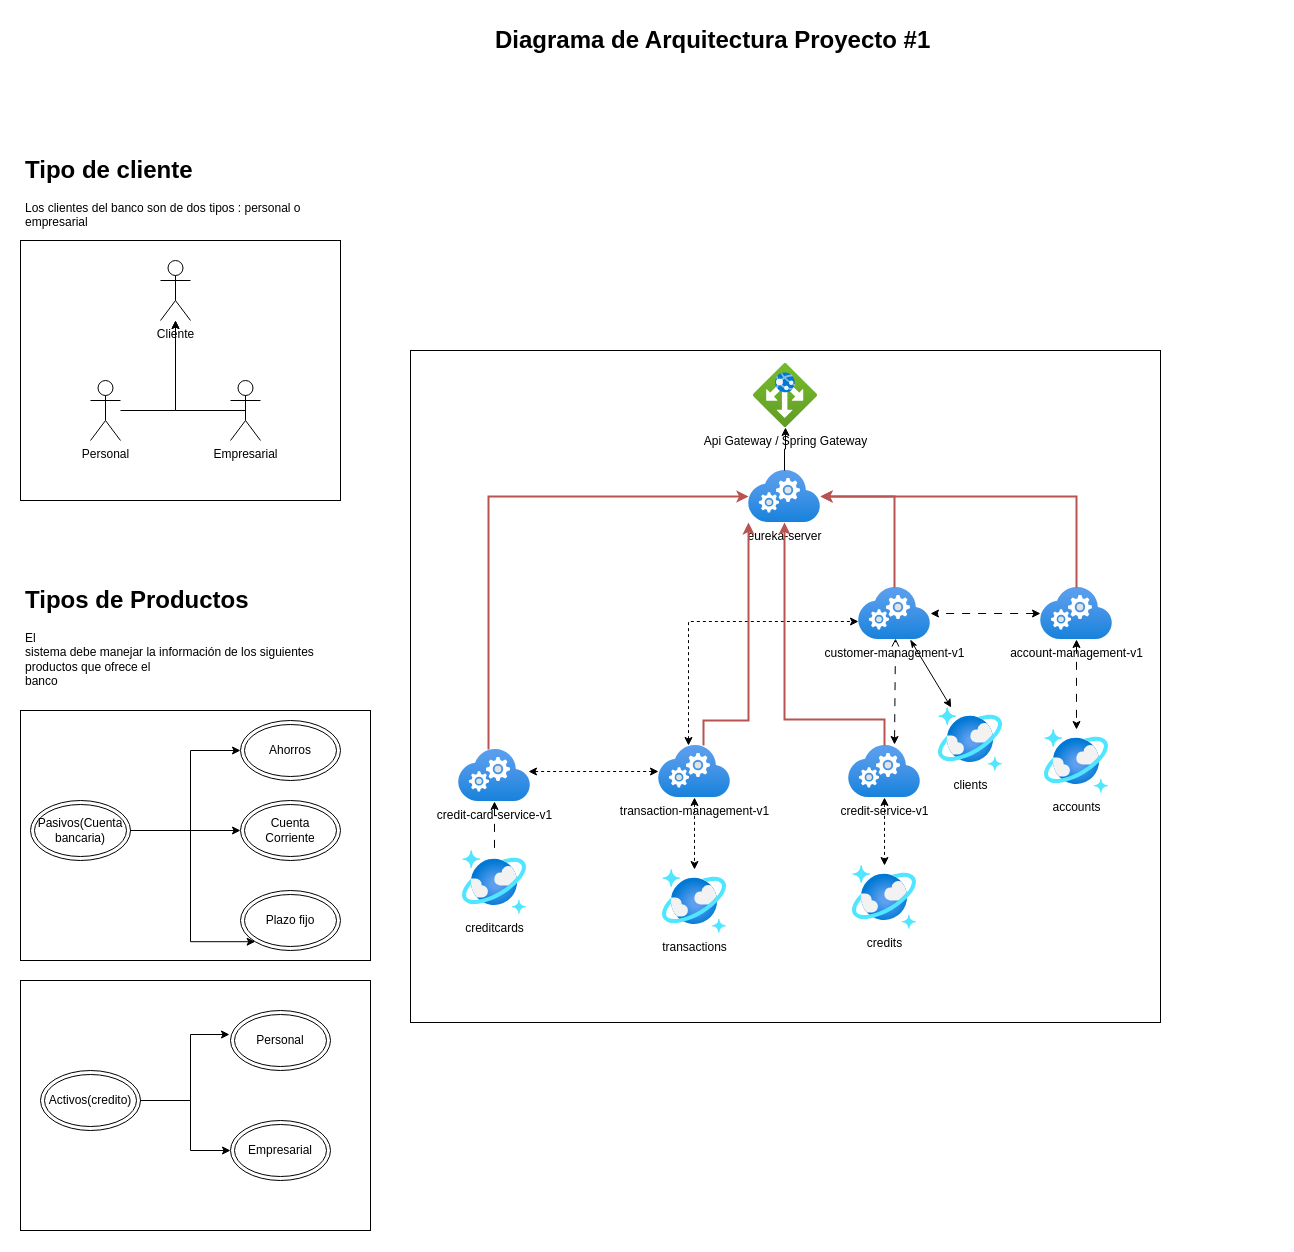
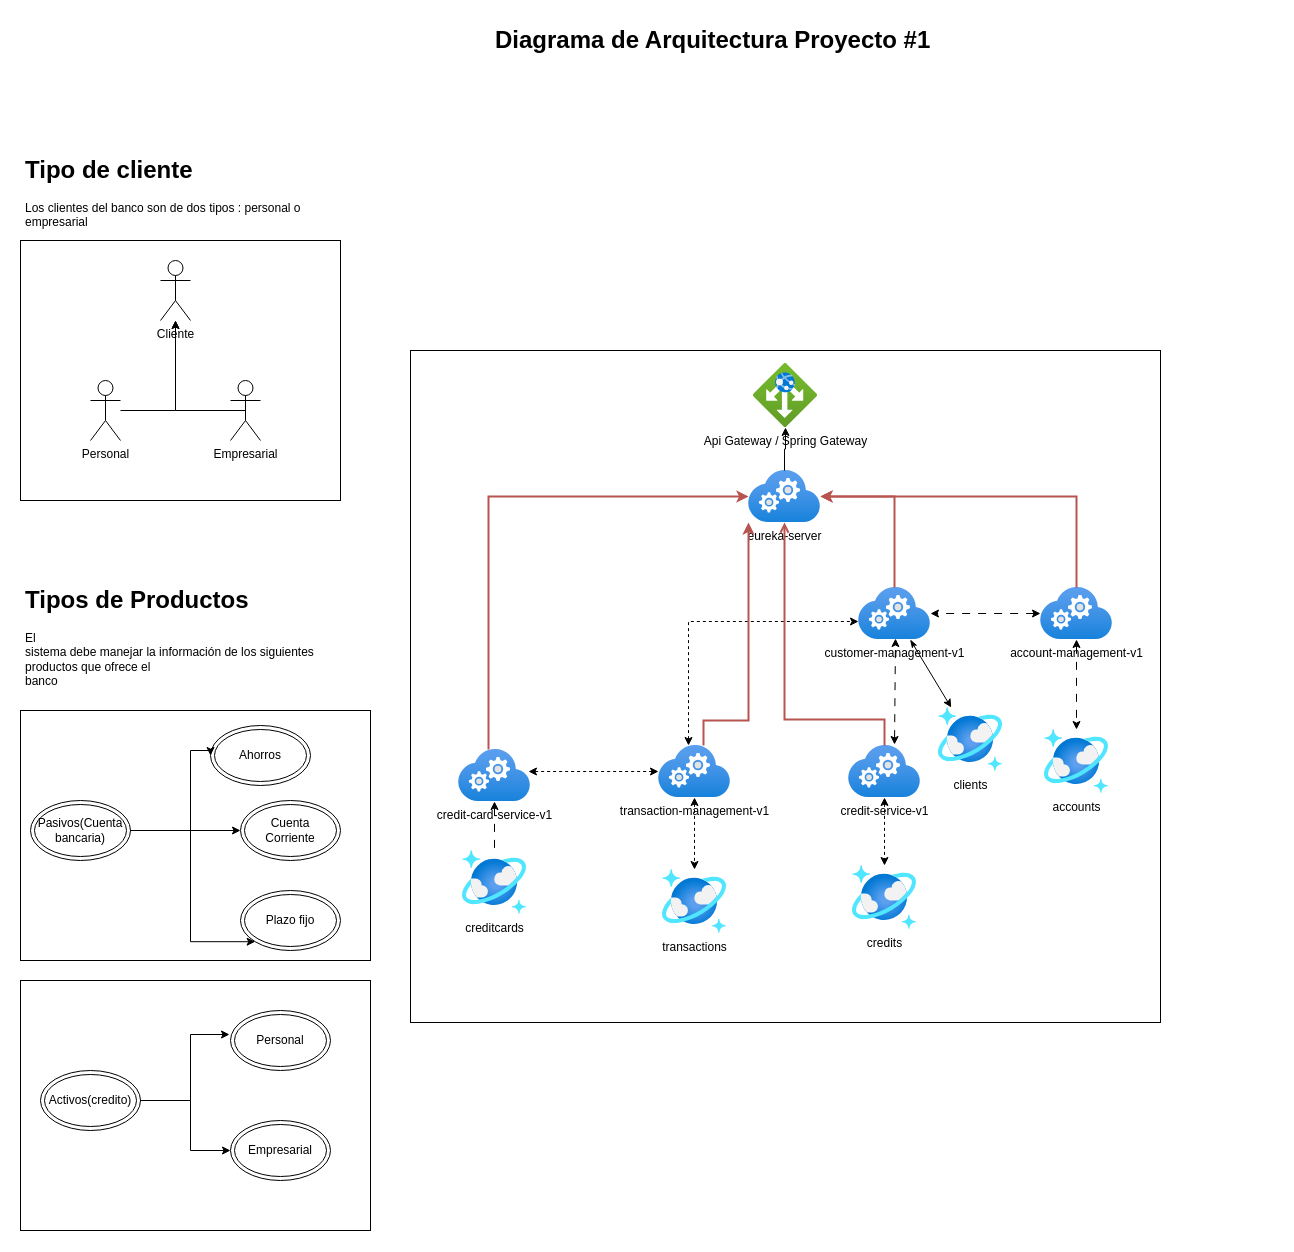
(785, 533) -> (785, 531)
(895, 644) -> (895, 646)
(291, 751) -> (261, 756)
